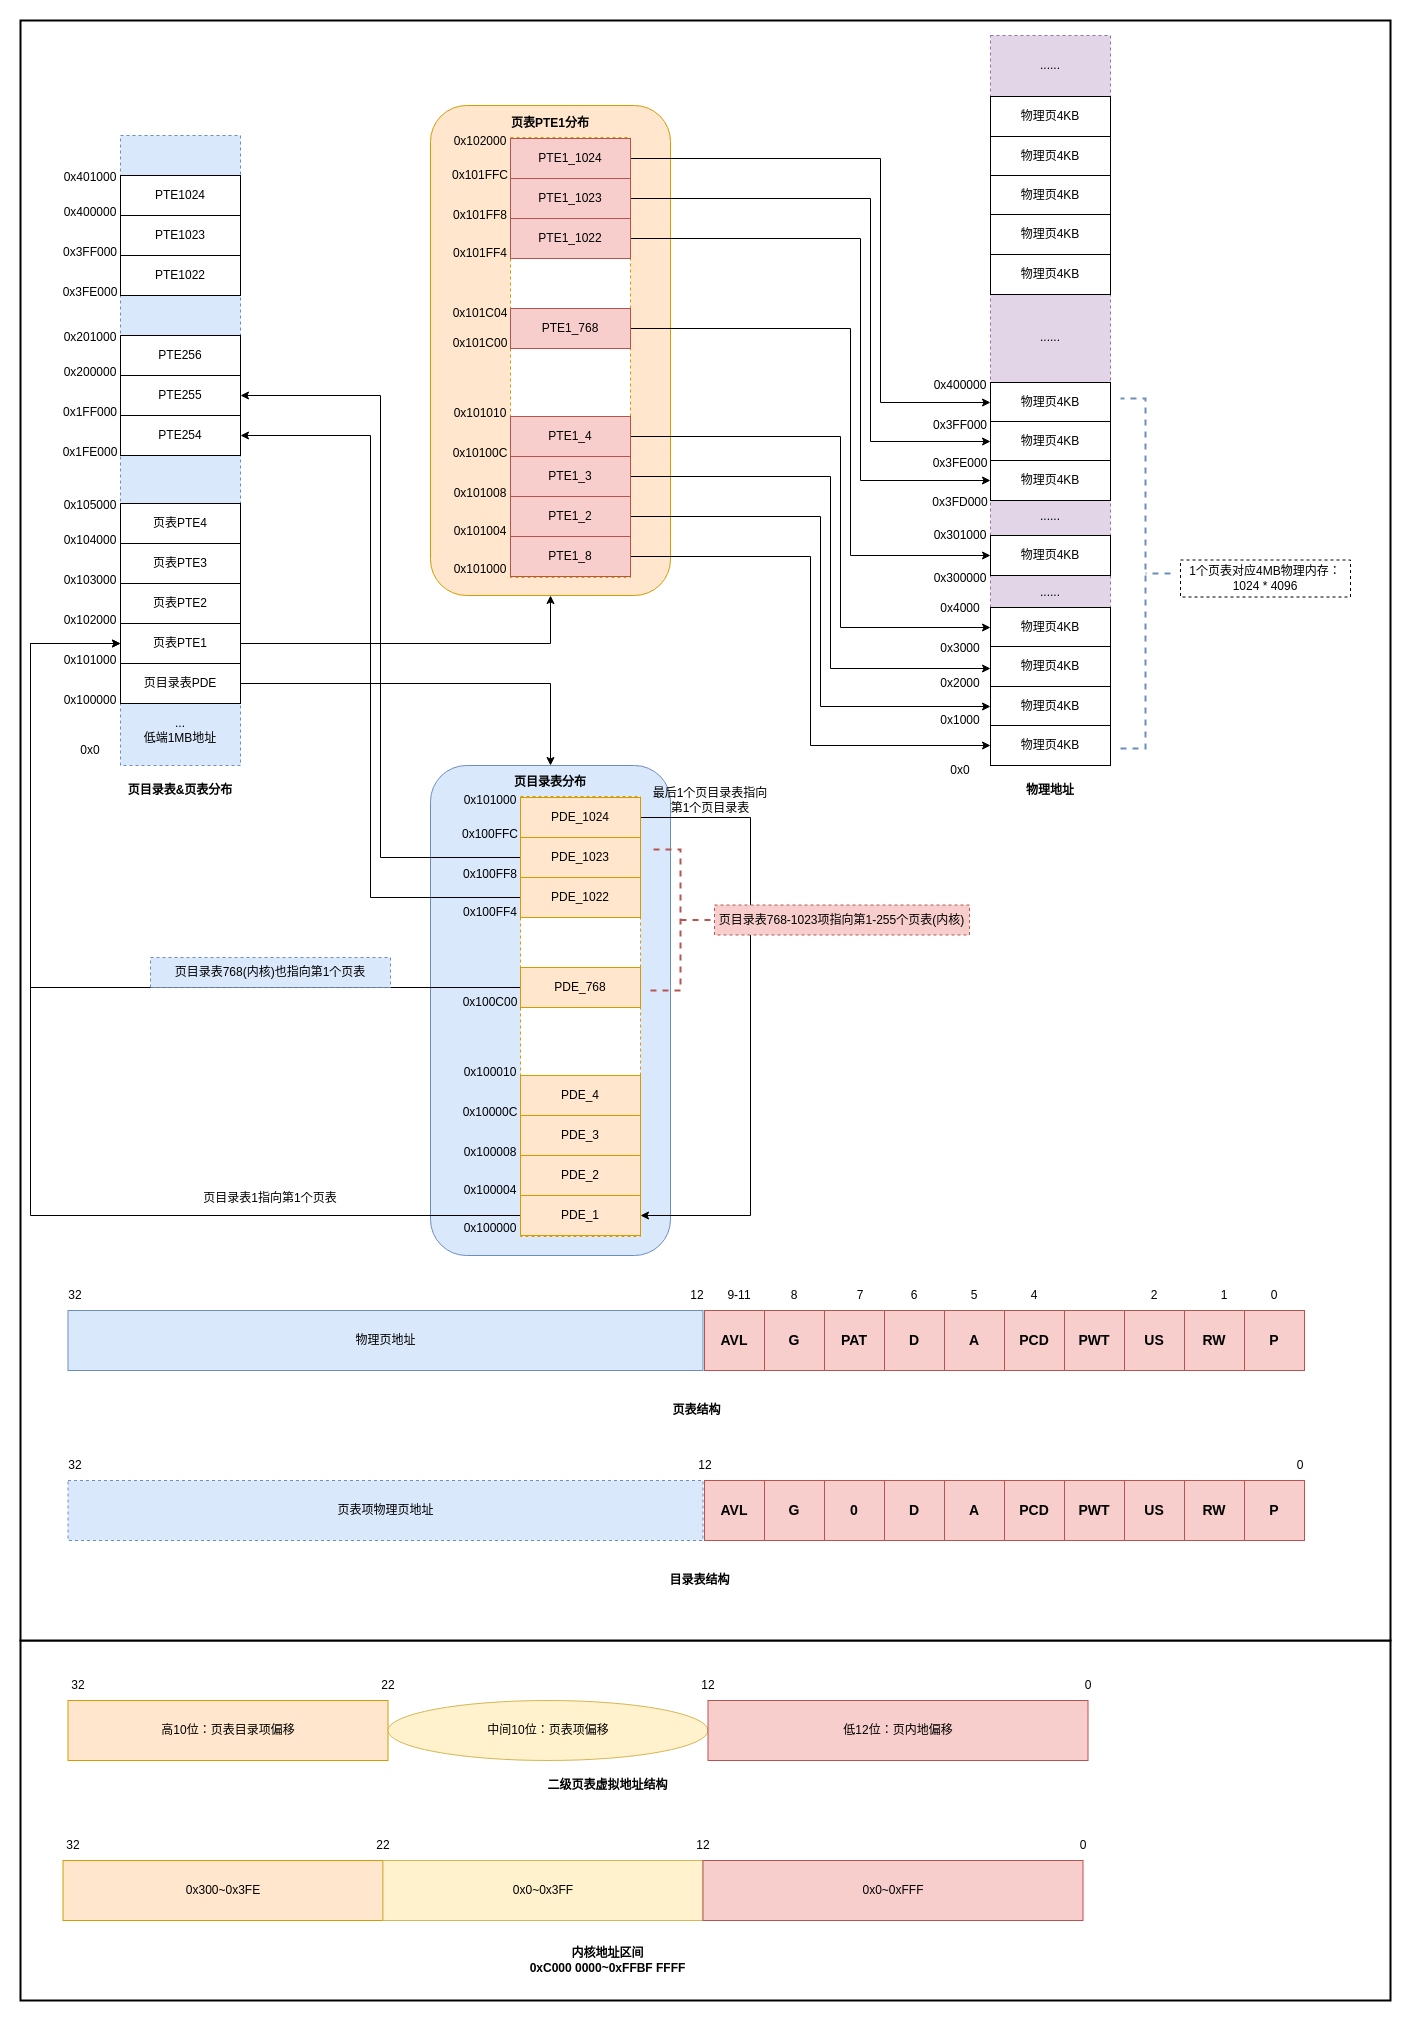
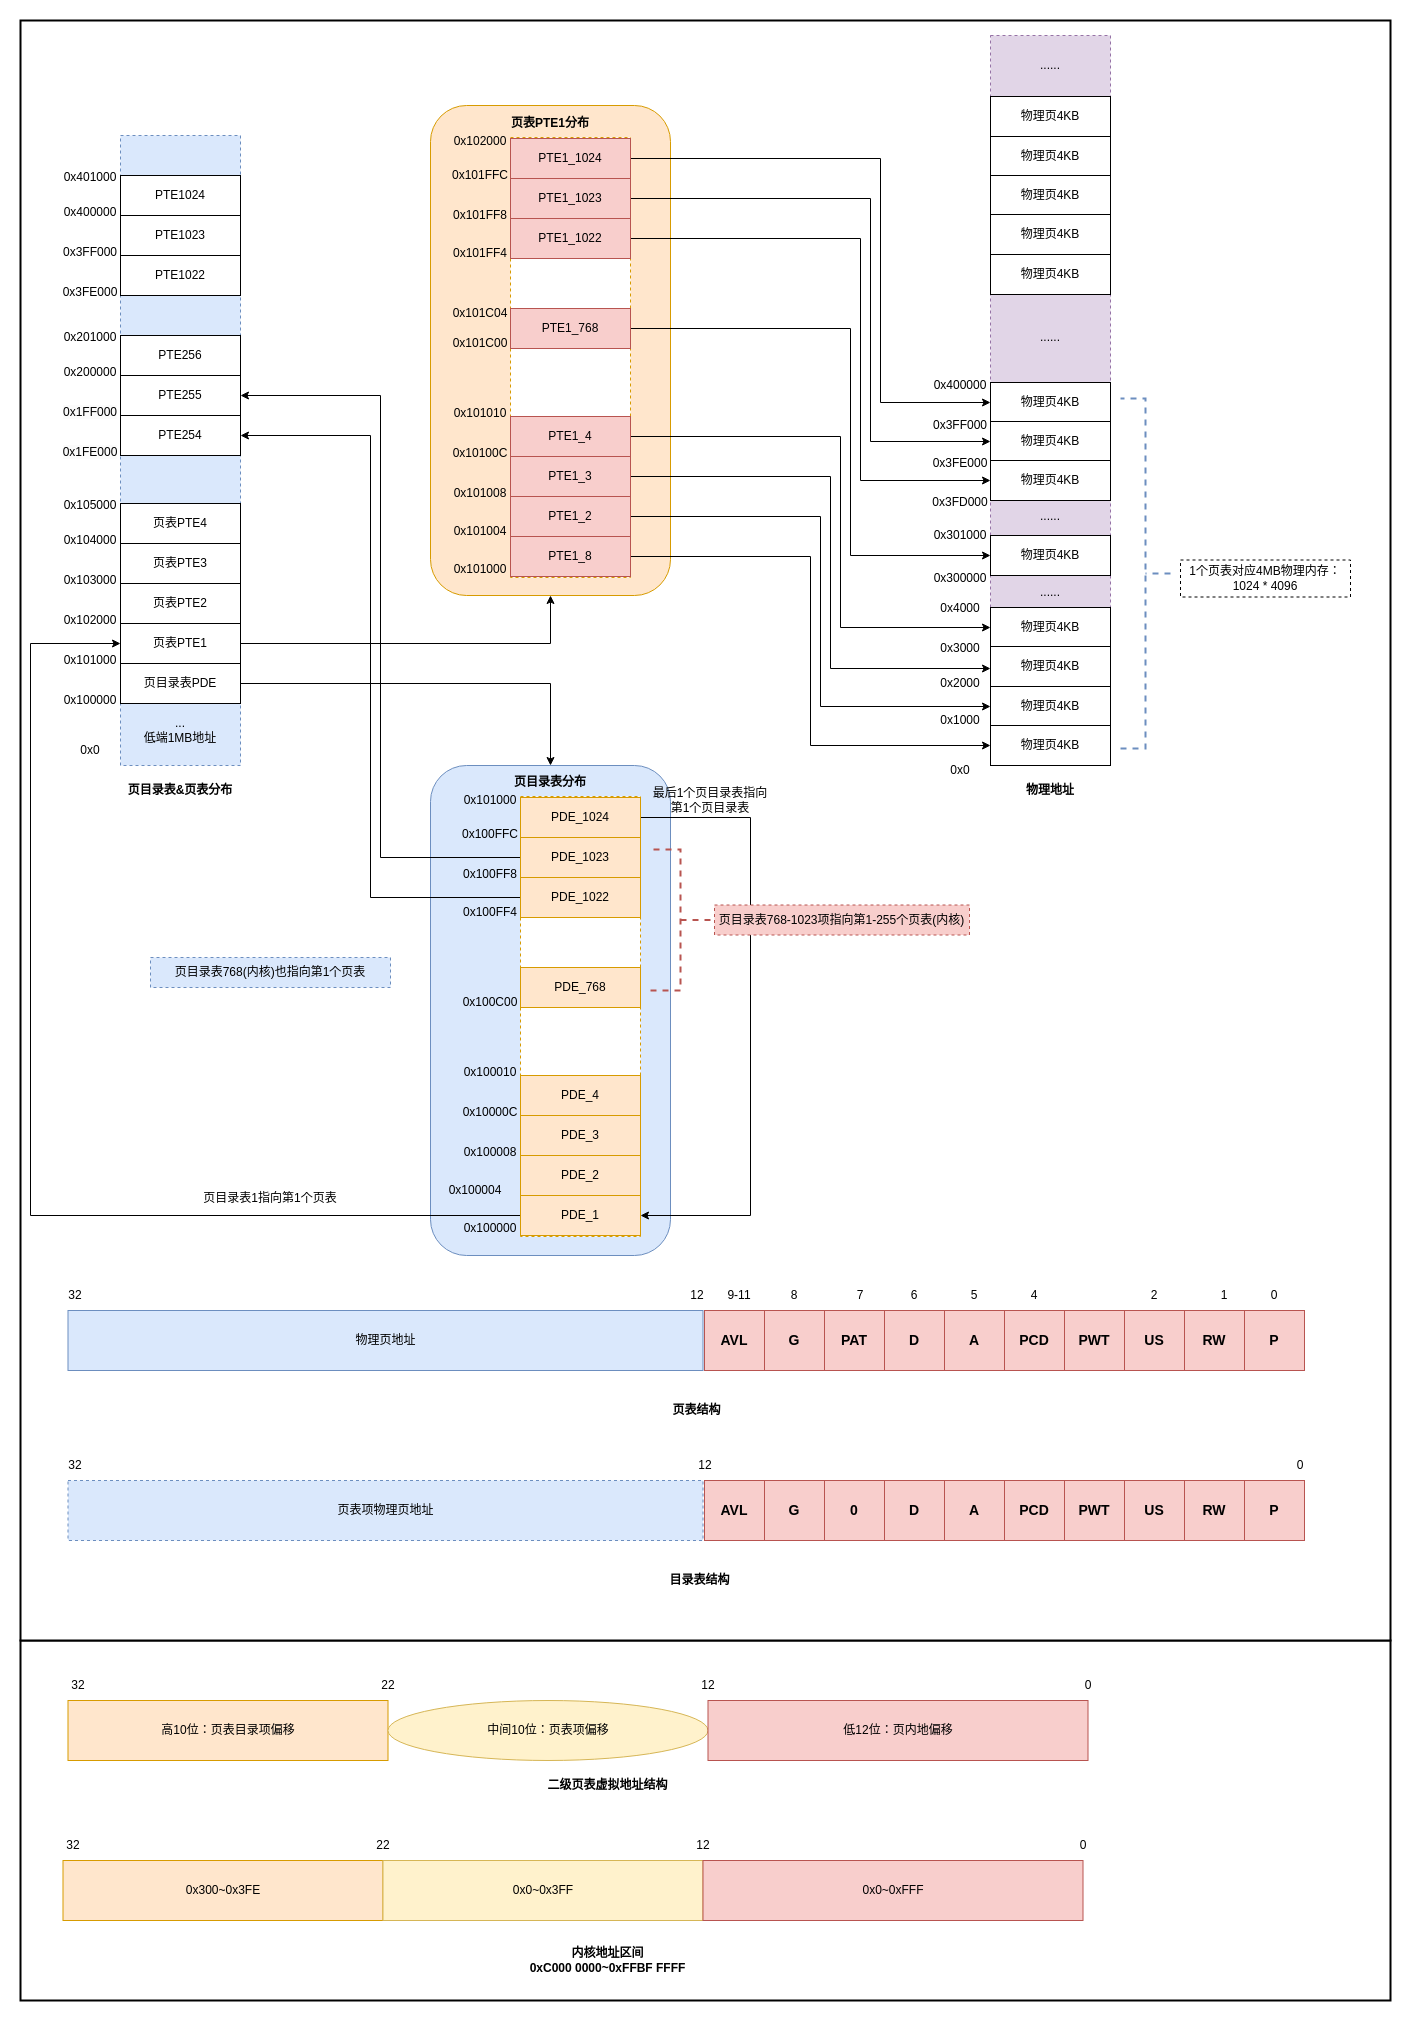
(456, 988) -> none
(491, 1191) -> (476, 1191)
